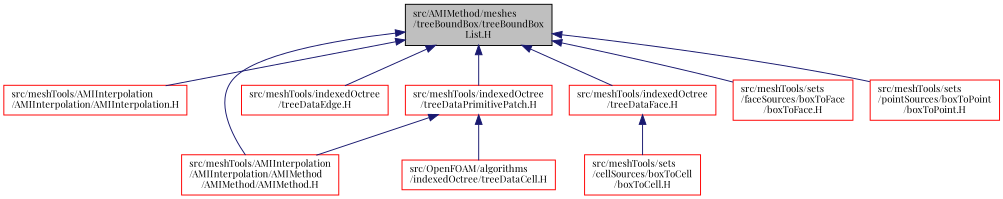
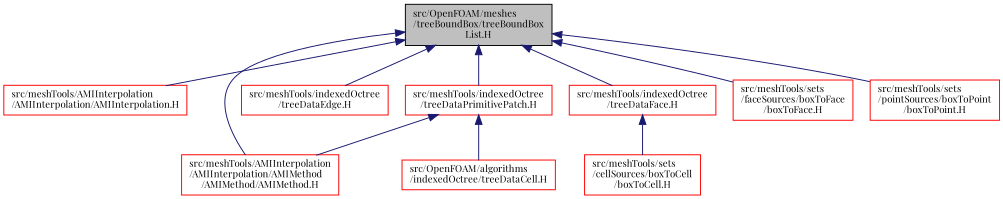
(479, 25) -> (479, 25)
